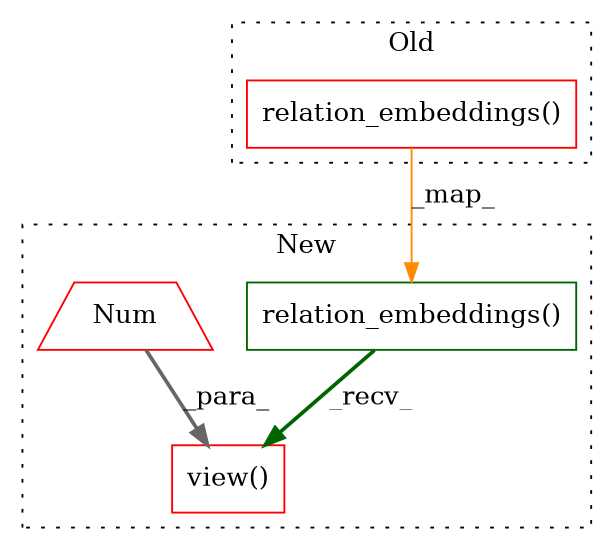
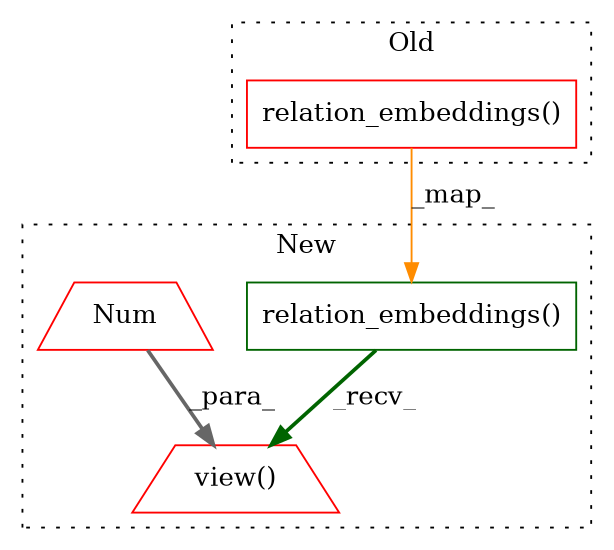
(228, 479) -> (236, 479)
